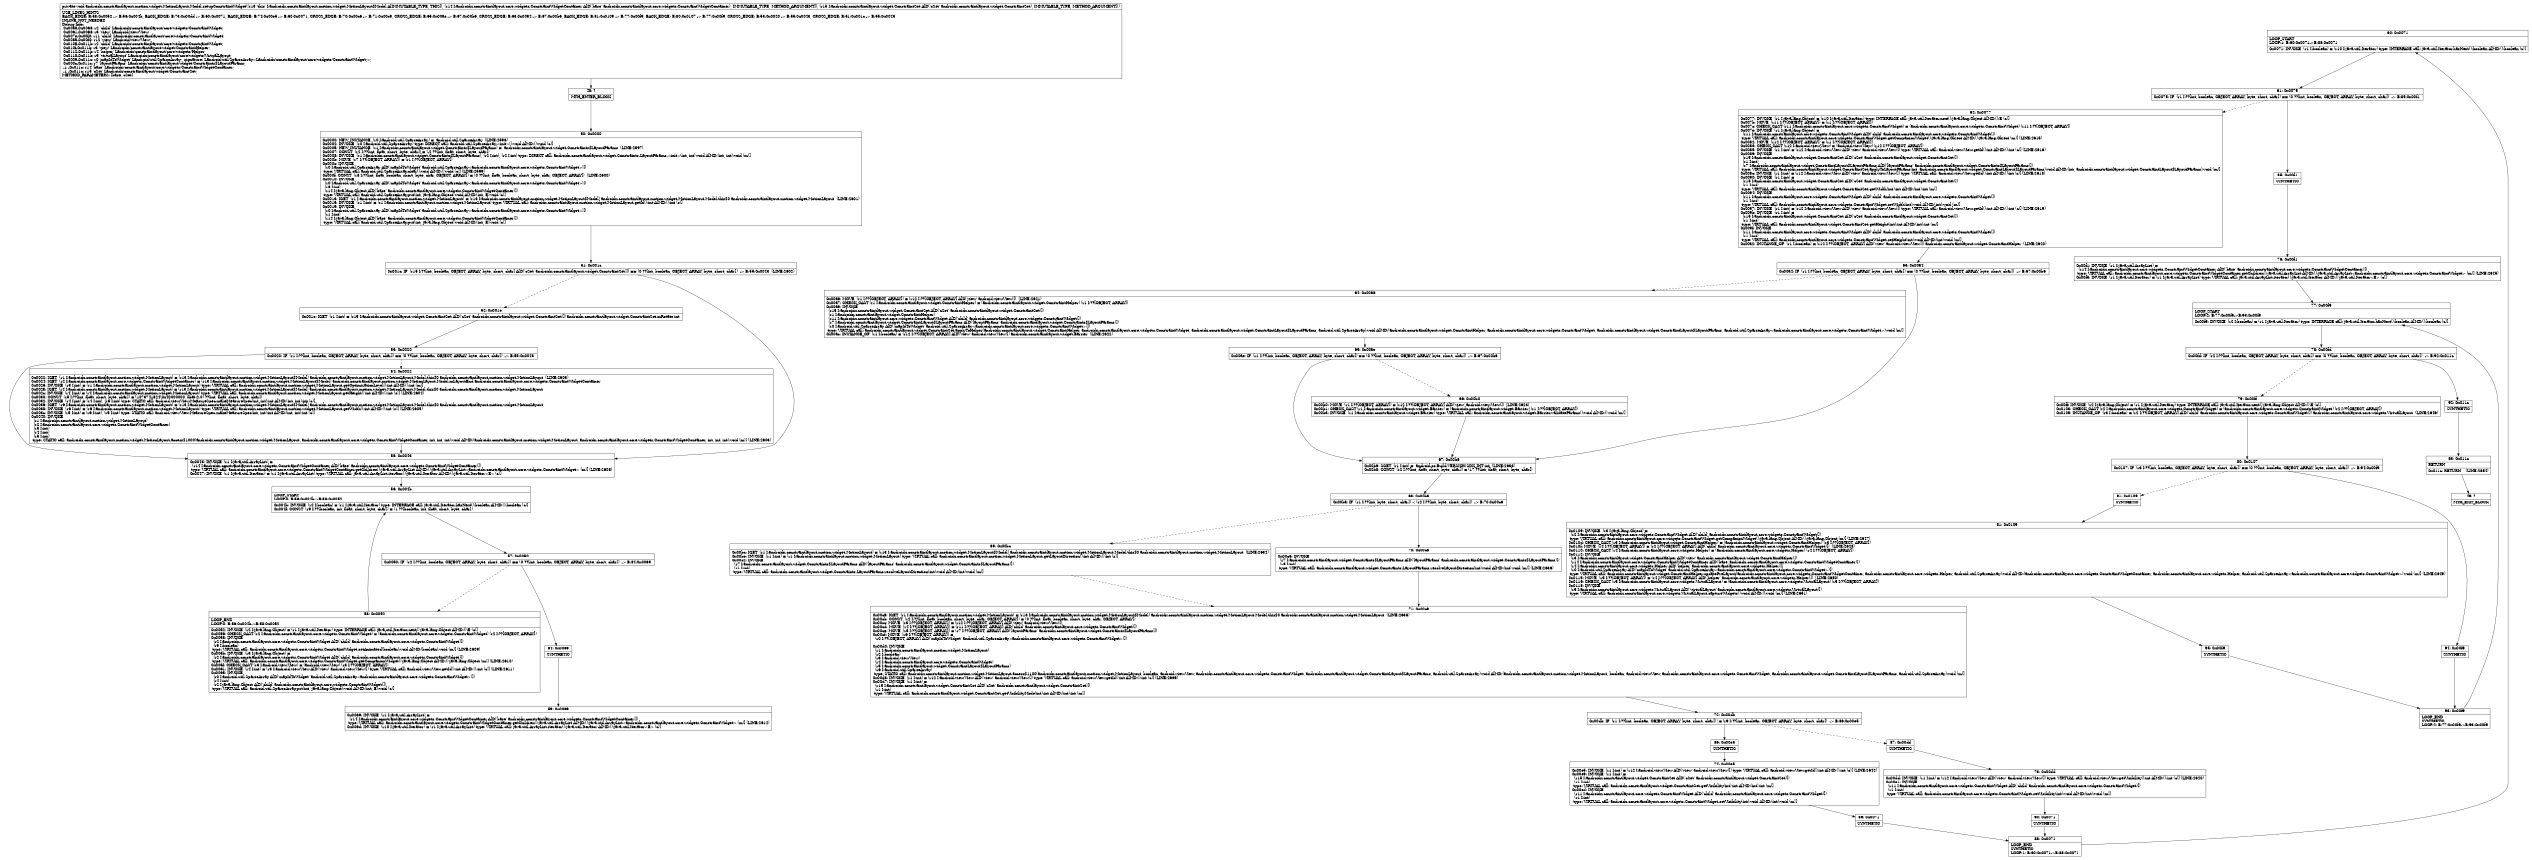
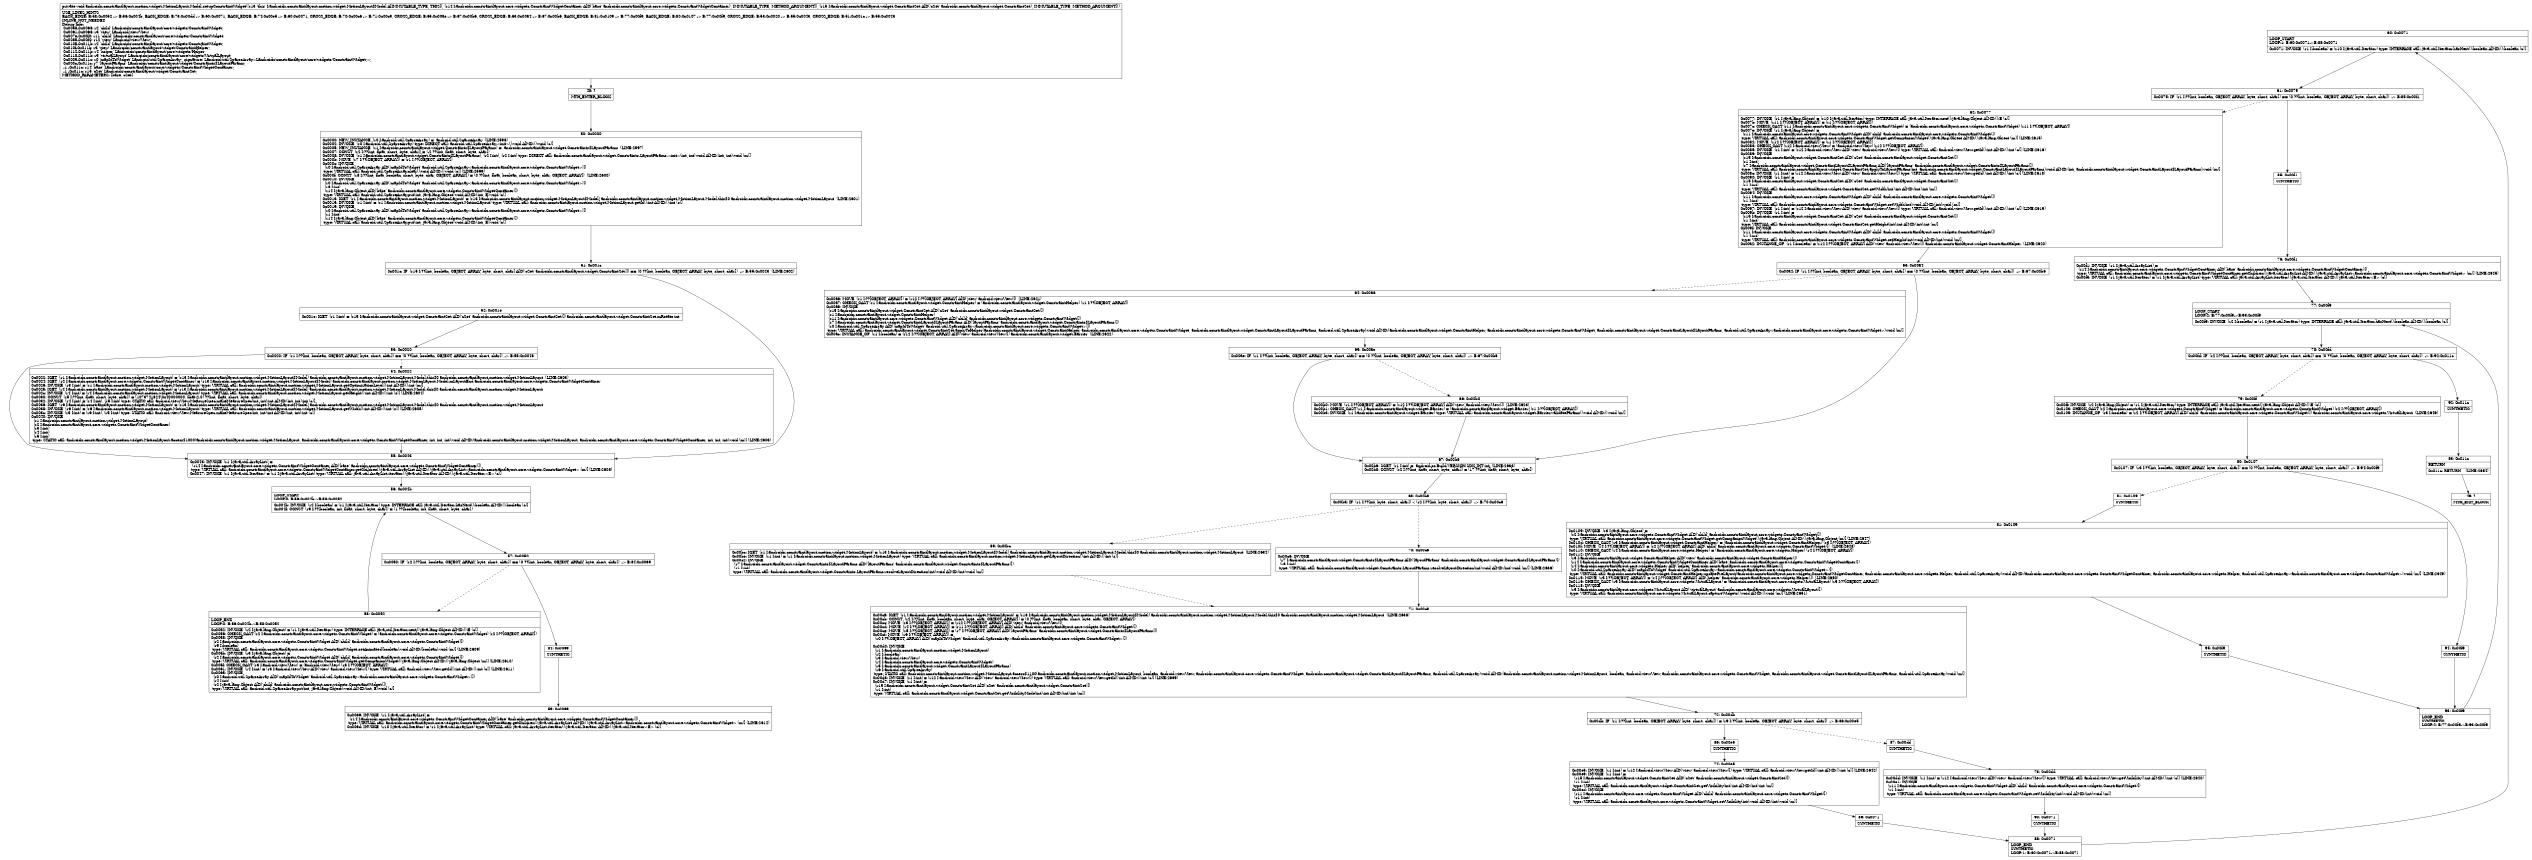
(542, 291) -> none
(1419, 525) -> (1419, 525)
